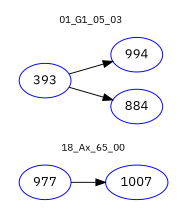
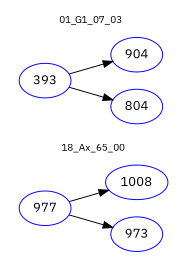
(91, 21) -> (91, 21)
(137, 55) -> (137, 55)
(137, 107) -> (137, 107)
(137, 182) -> (137, 182)
none -> (137, 234)
